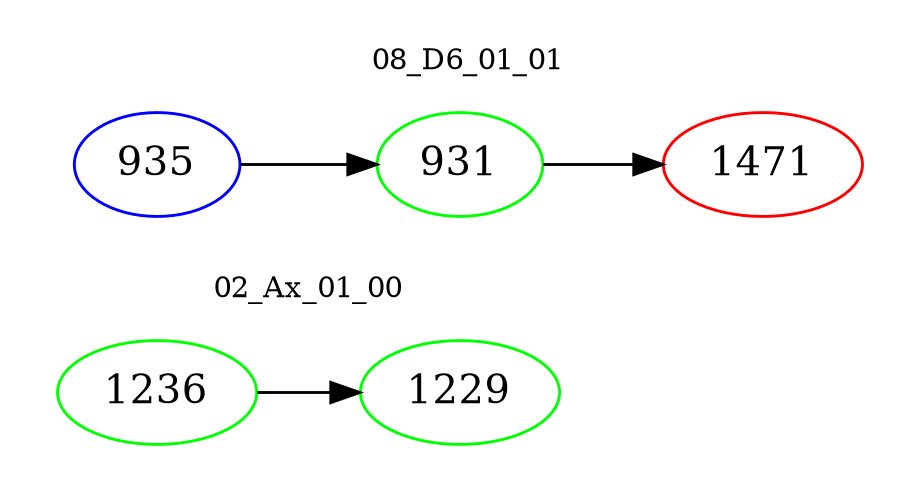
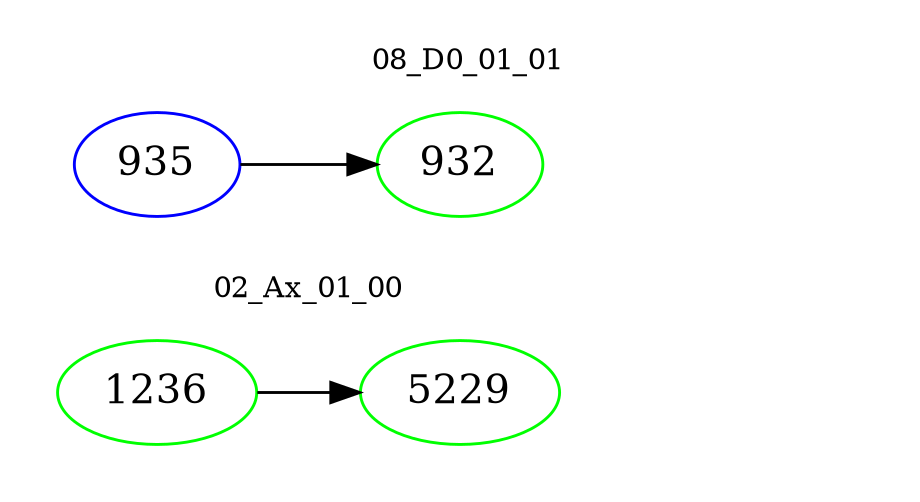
(468, 62) -> (468, 62)
(460, 165) -> (460, 165)
(763, 165) -> none
(460, 393) -> (460, 393)
